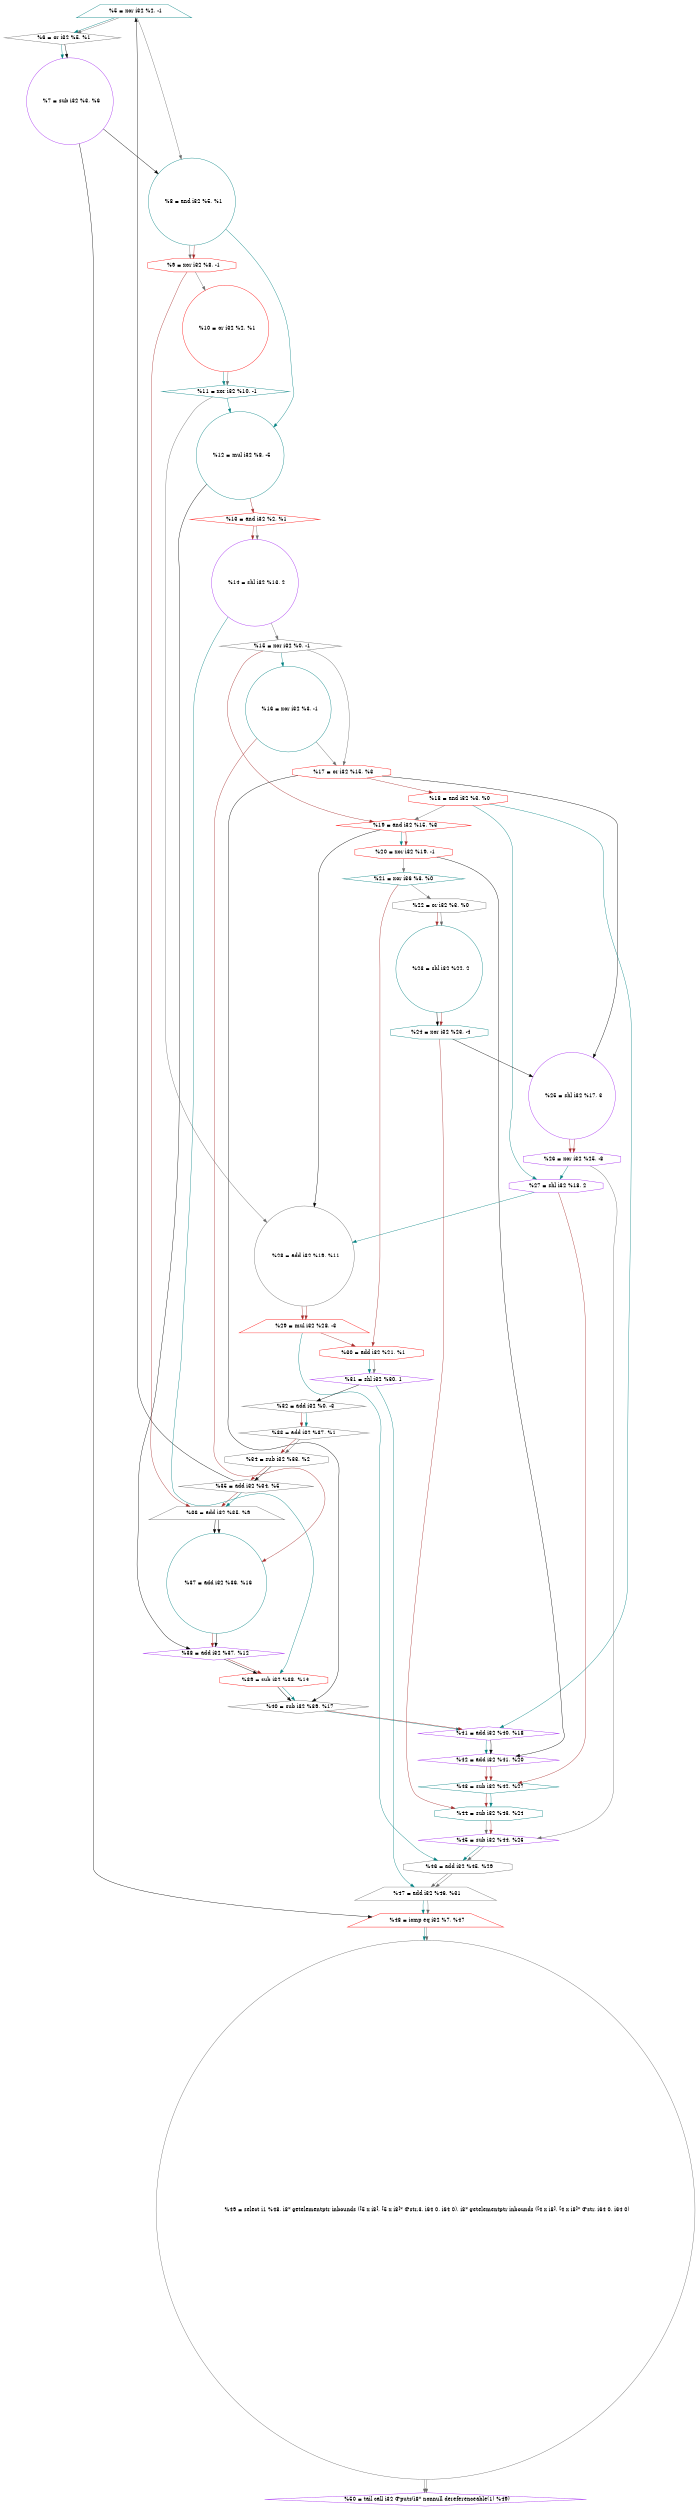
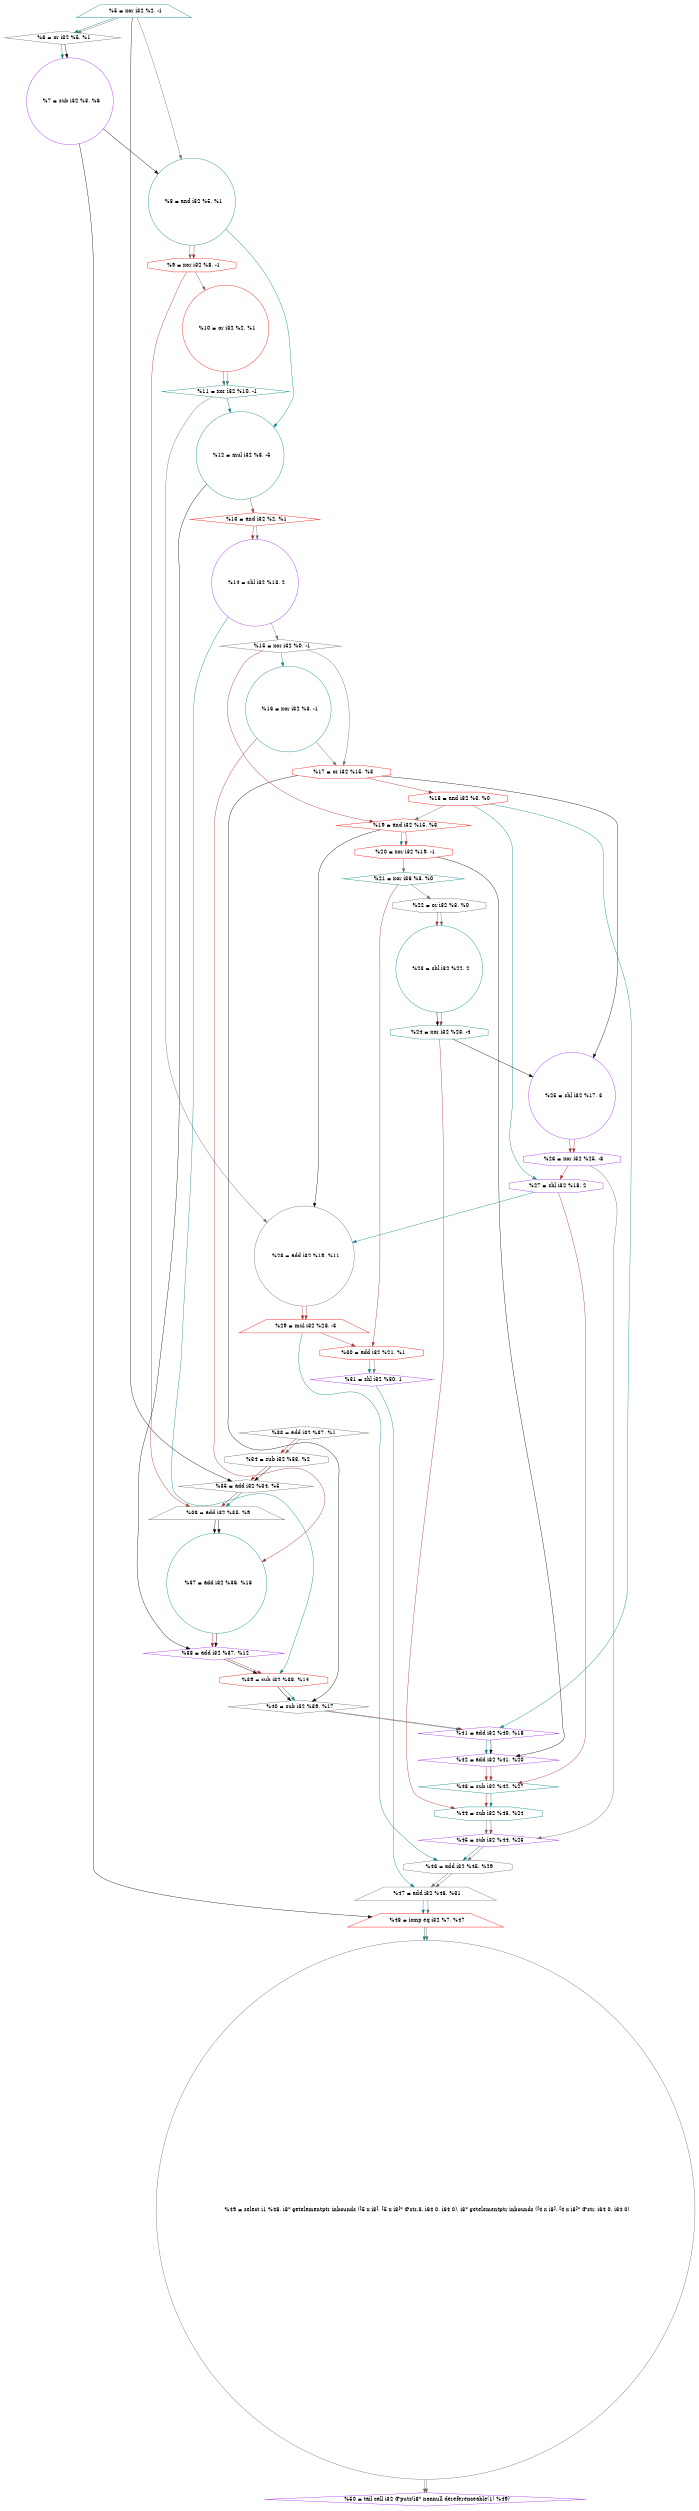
(137, 774) -> (131, 772)
(565, 1171) -> (565, 1171)
(304, 1406) -> none
